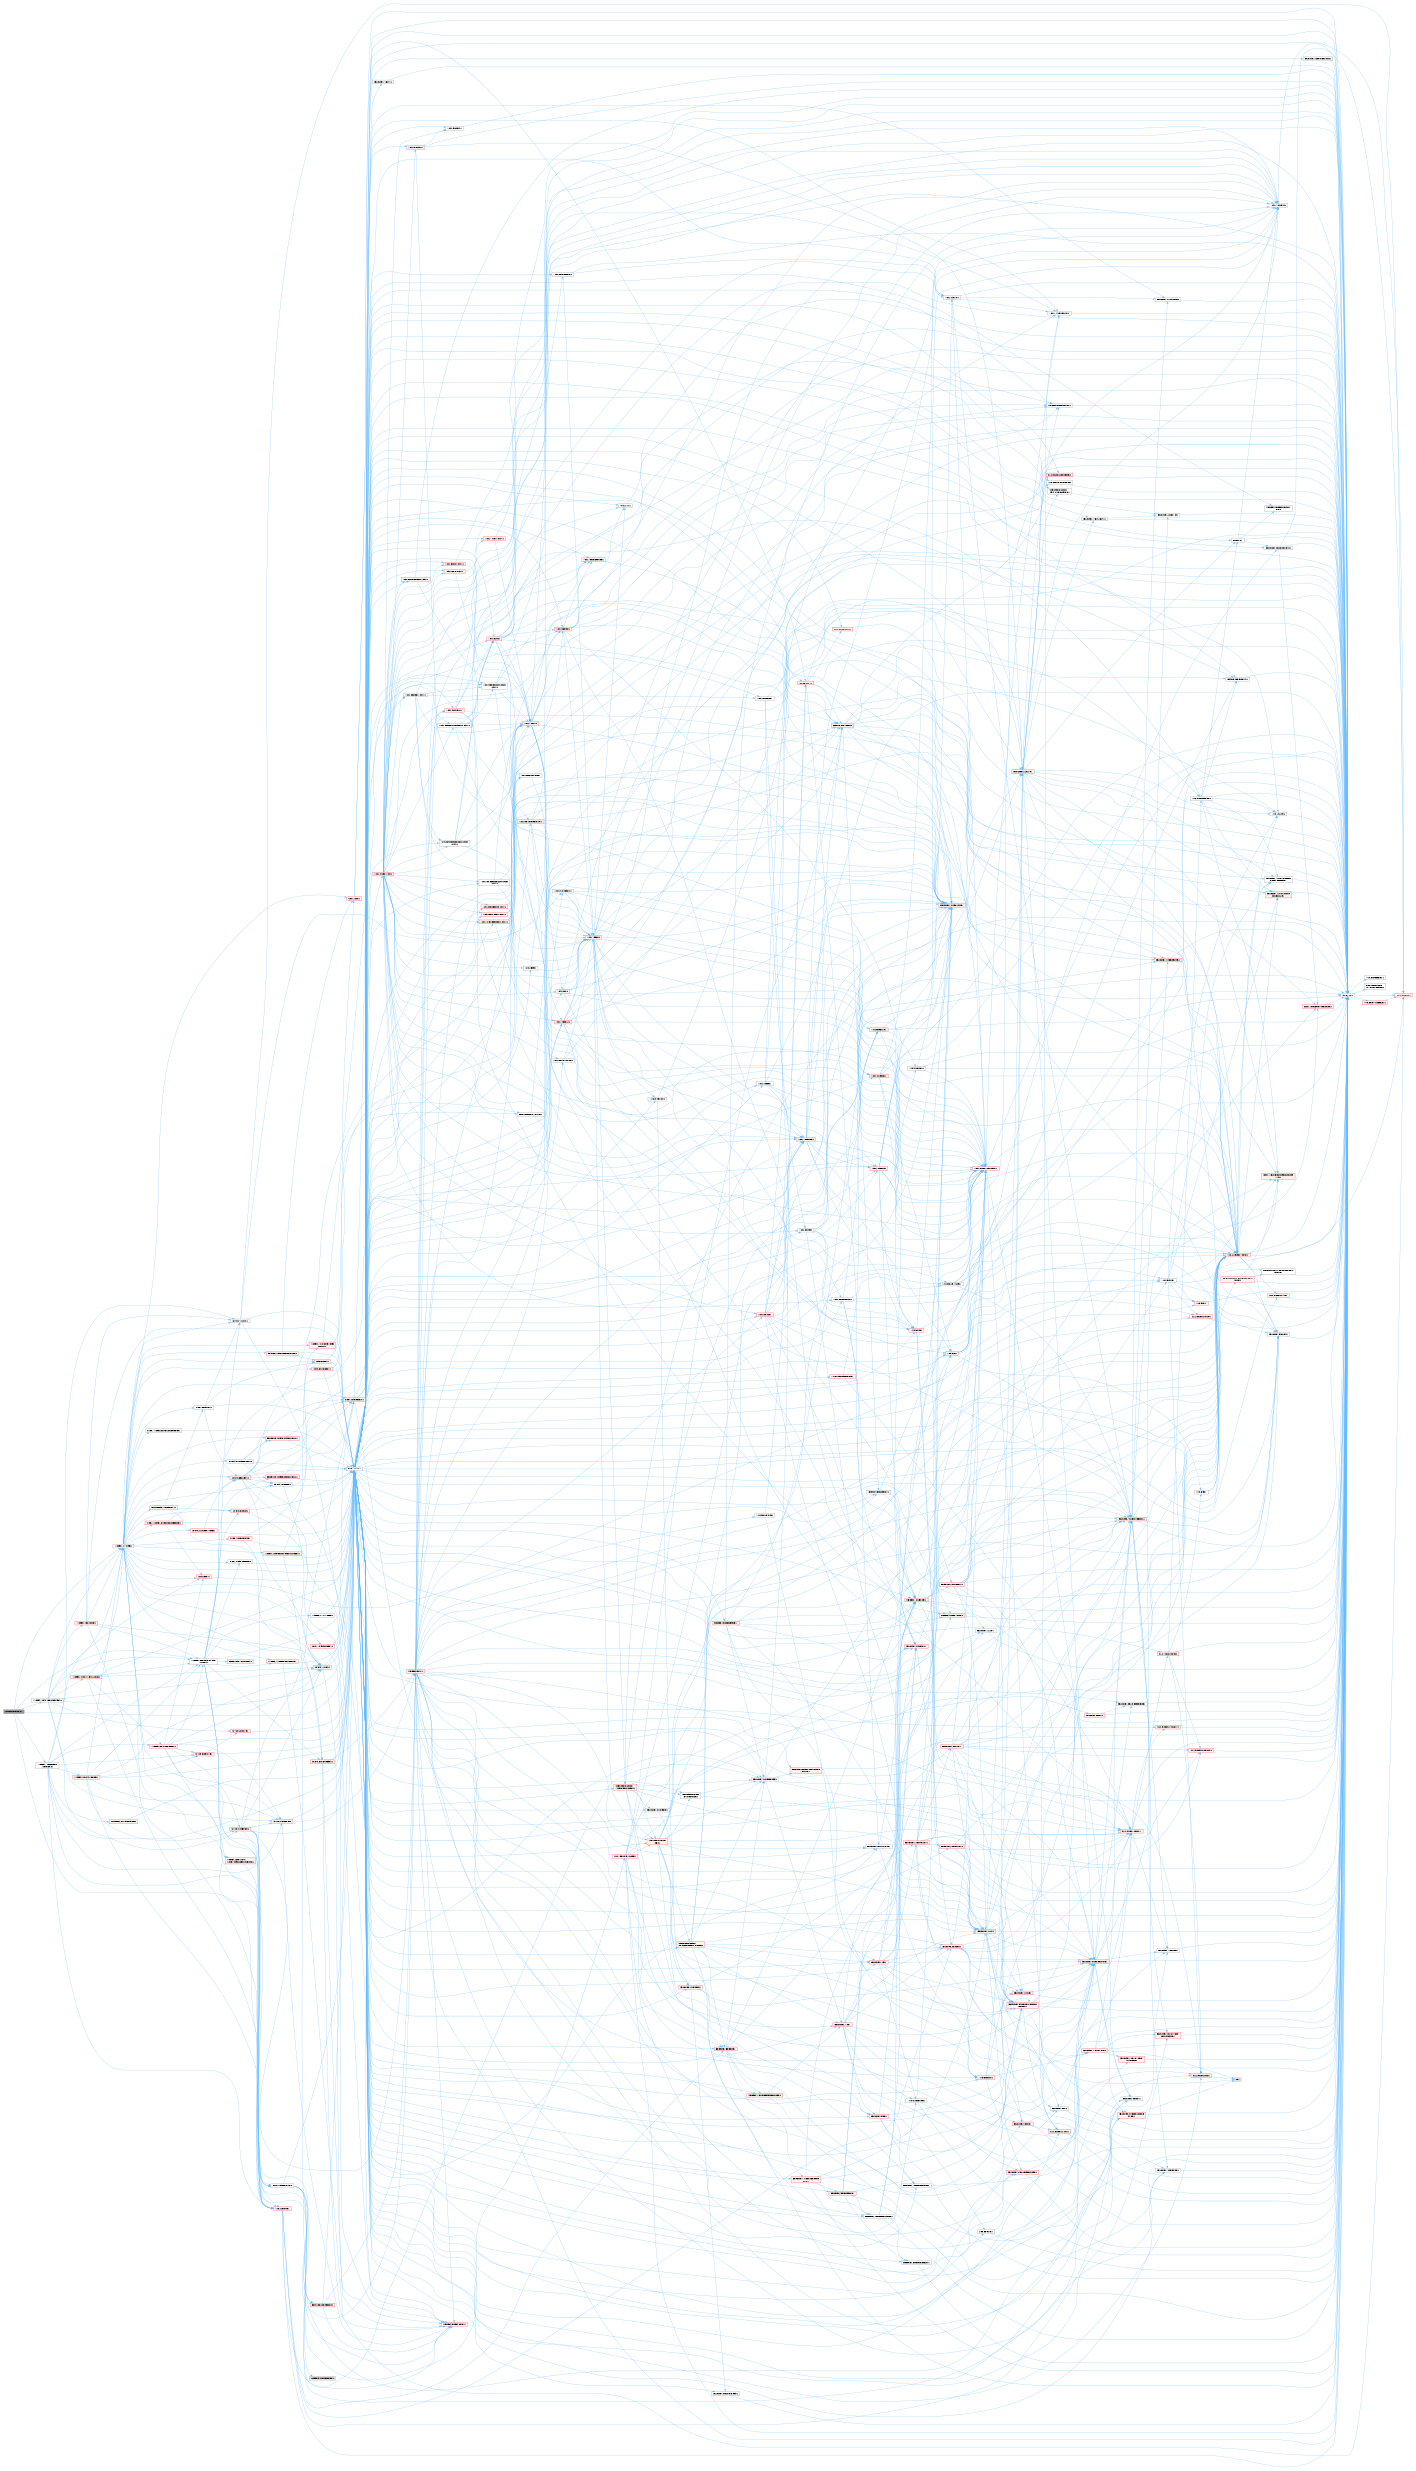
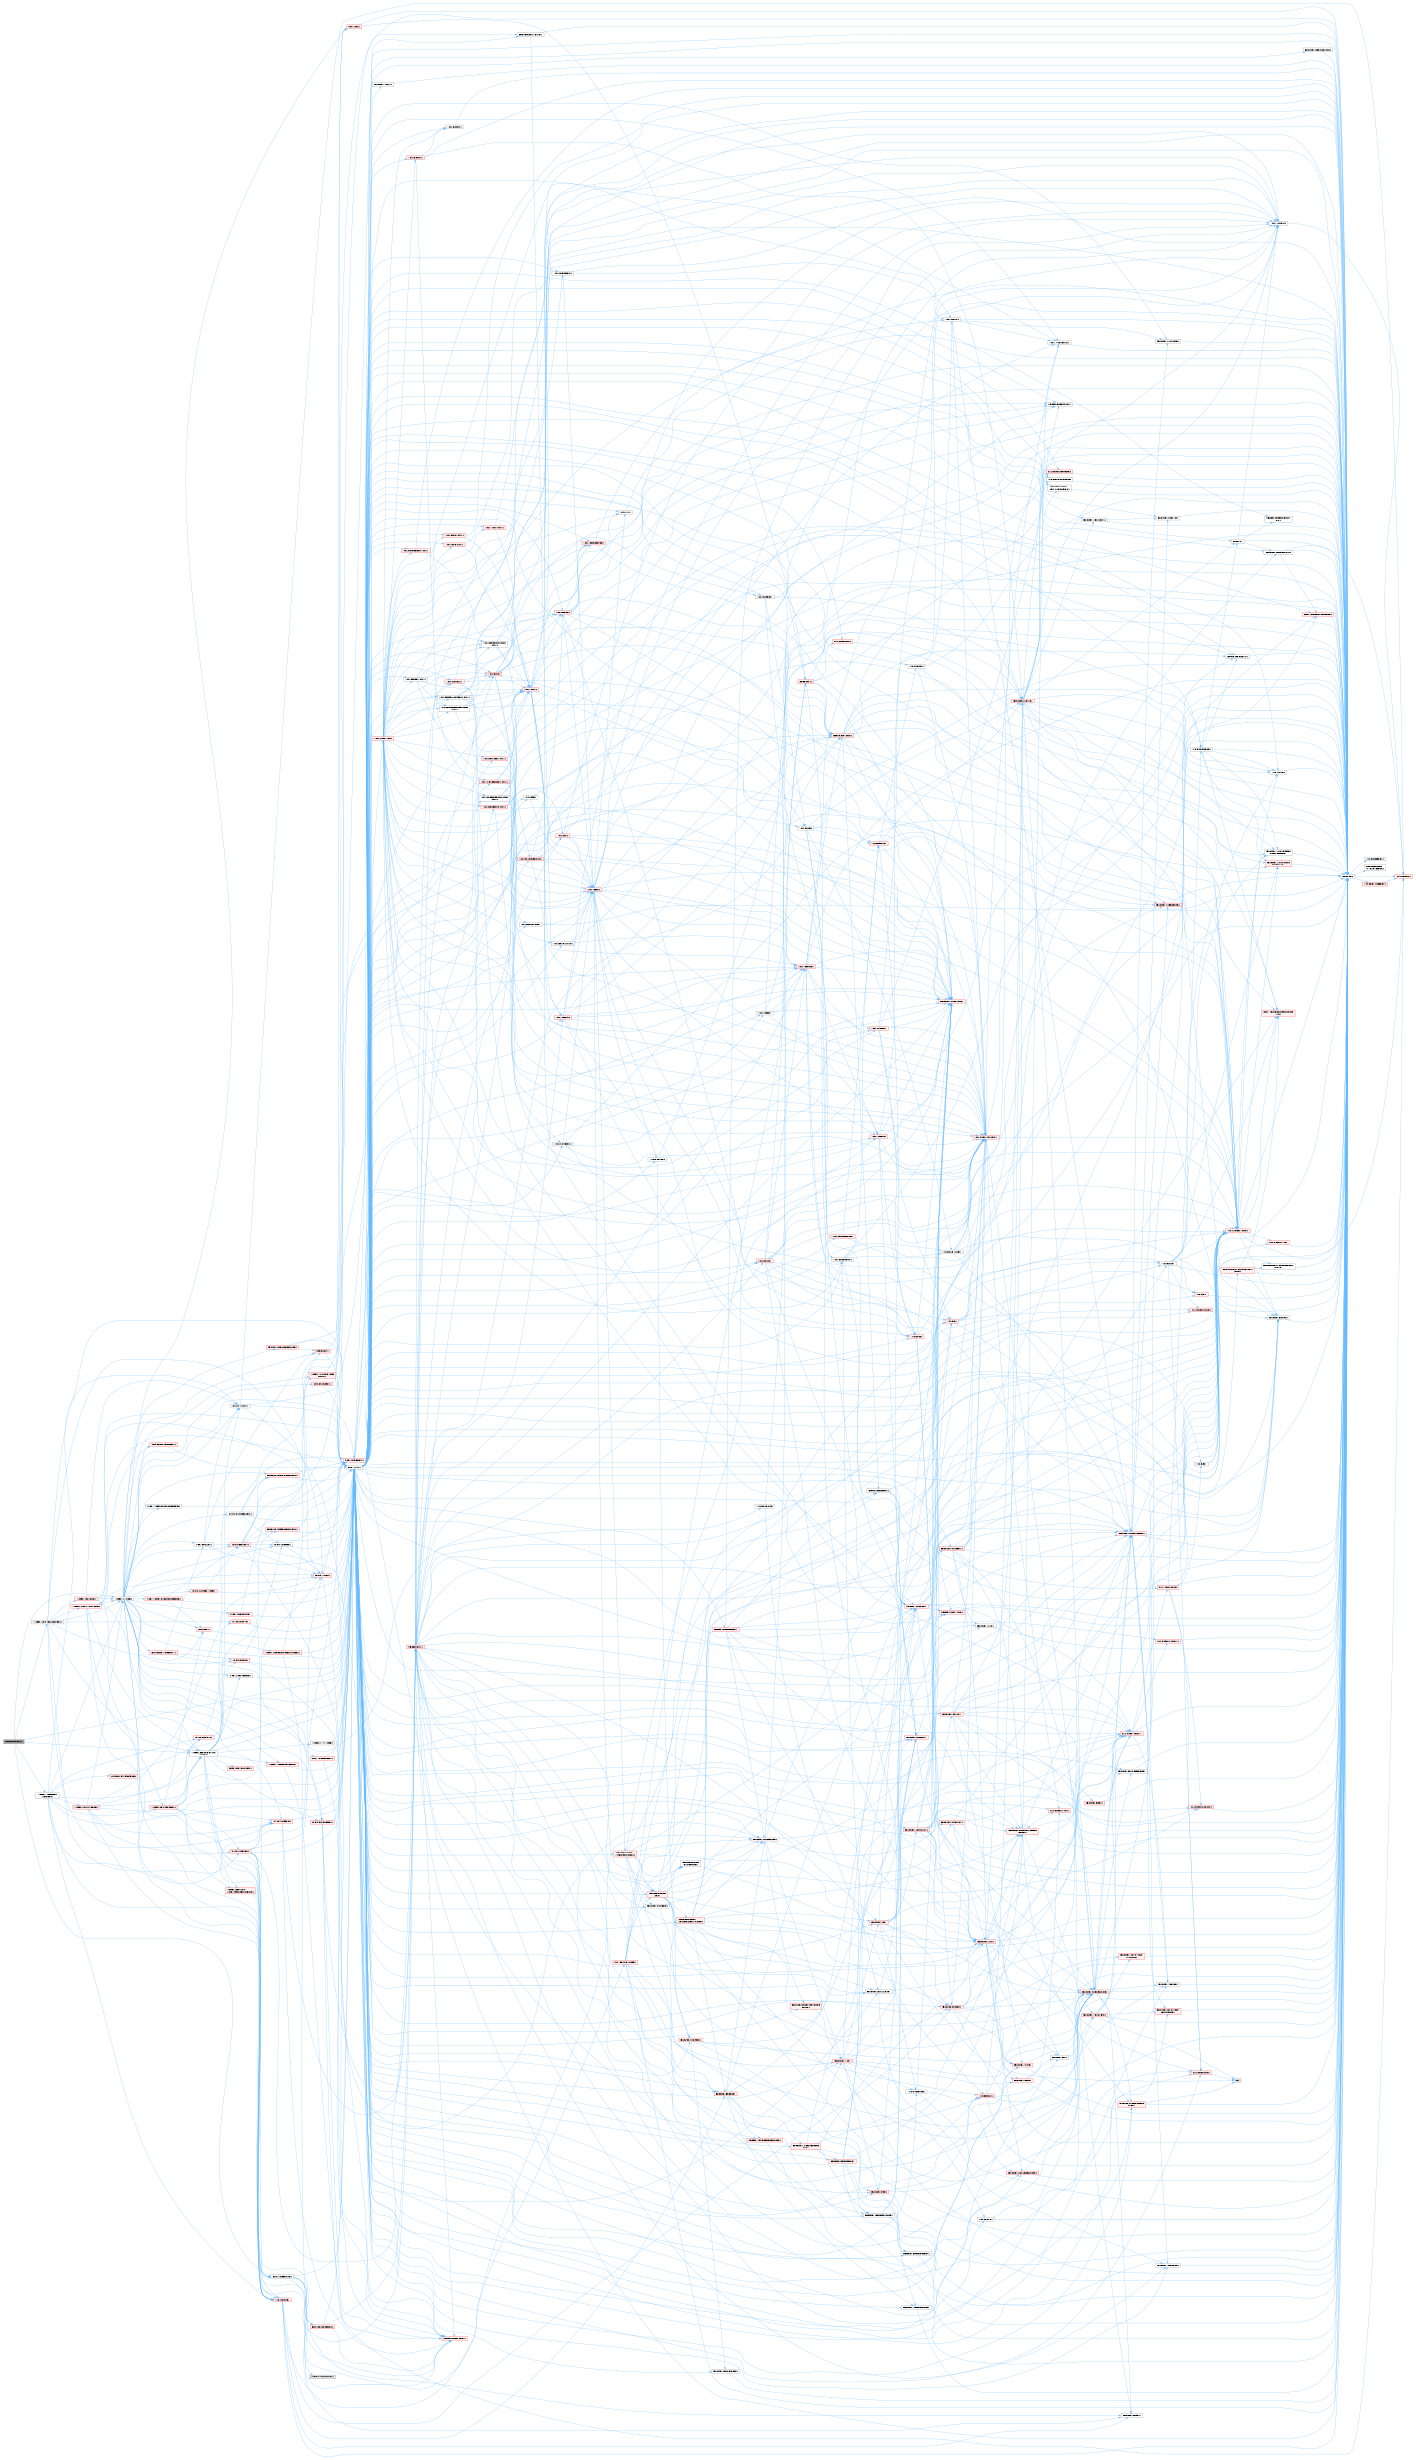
none -> (789, 1029)
none -> (164, 1445)
